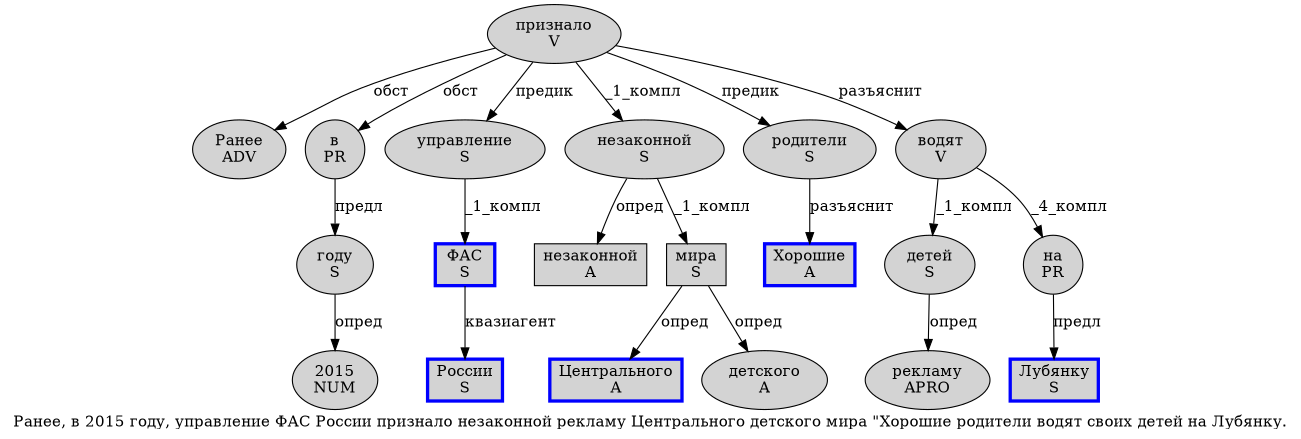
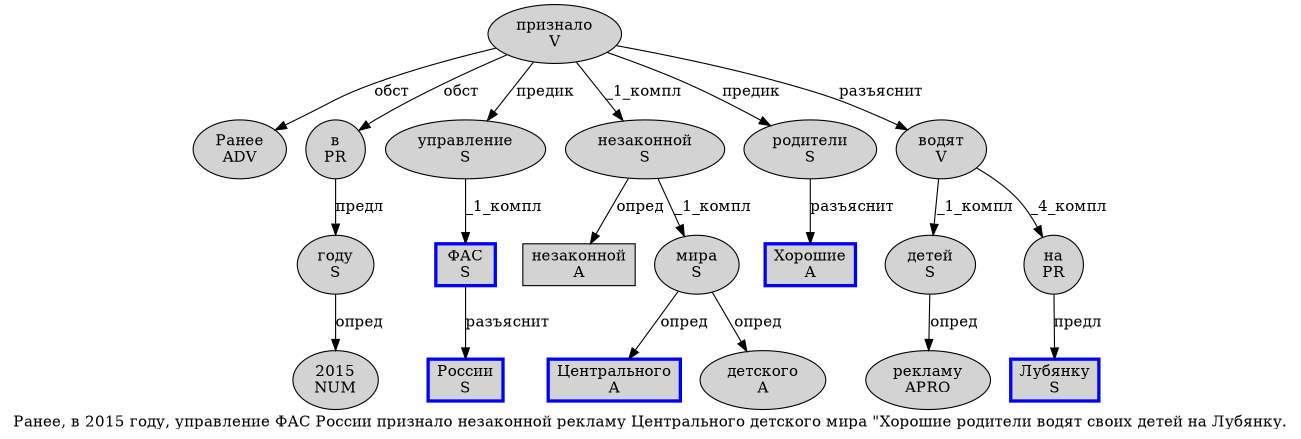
(696, 265) -> (697, 265)
(511, 322) -> (507, 322)
